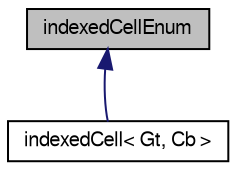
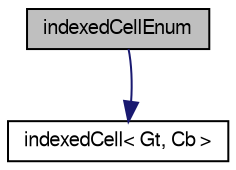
(105, 95) -> (131, 75)
